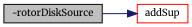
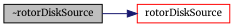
(163, 14) -> (184, 14)
